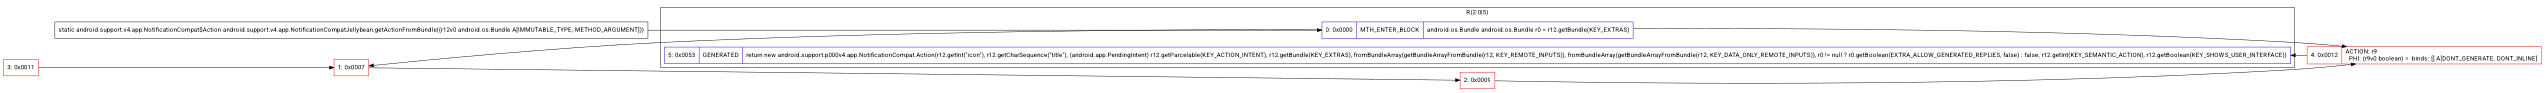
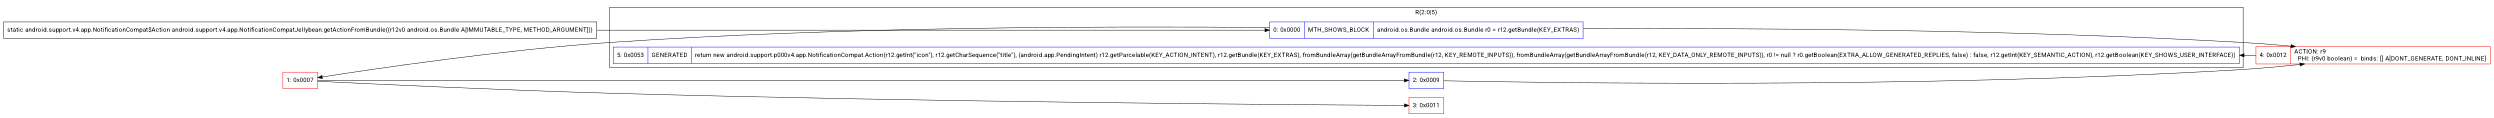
(1390, 30) -> (1339, 30)
(184, 68) -> (861, 99)
(1478, 80) -> (1426, 80)
